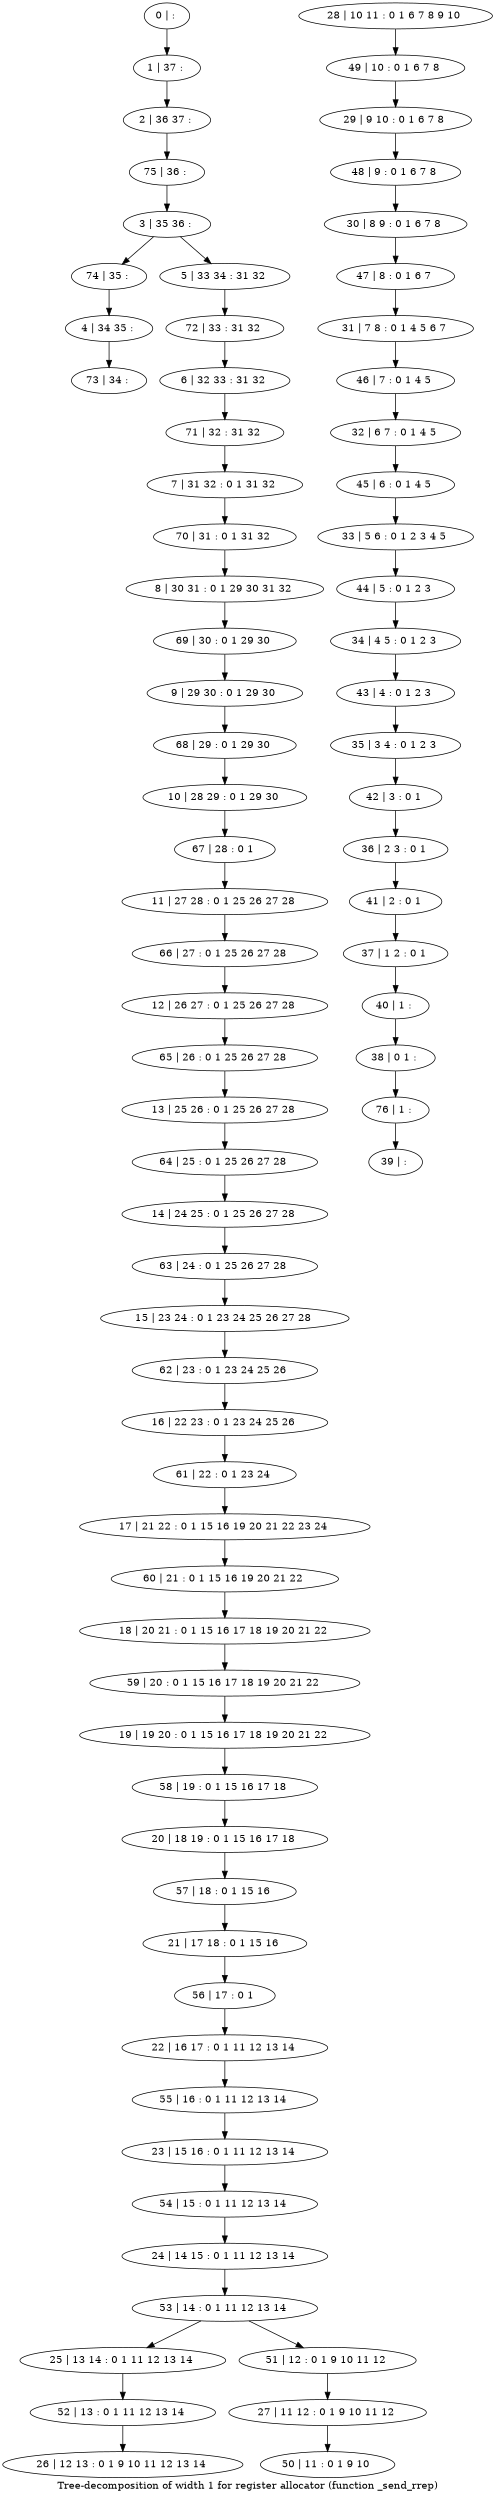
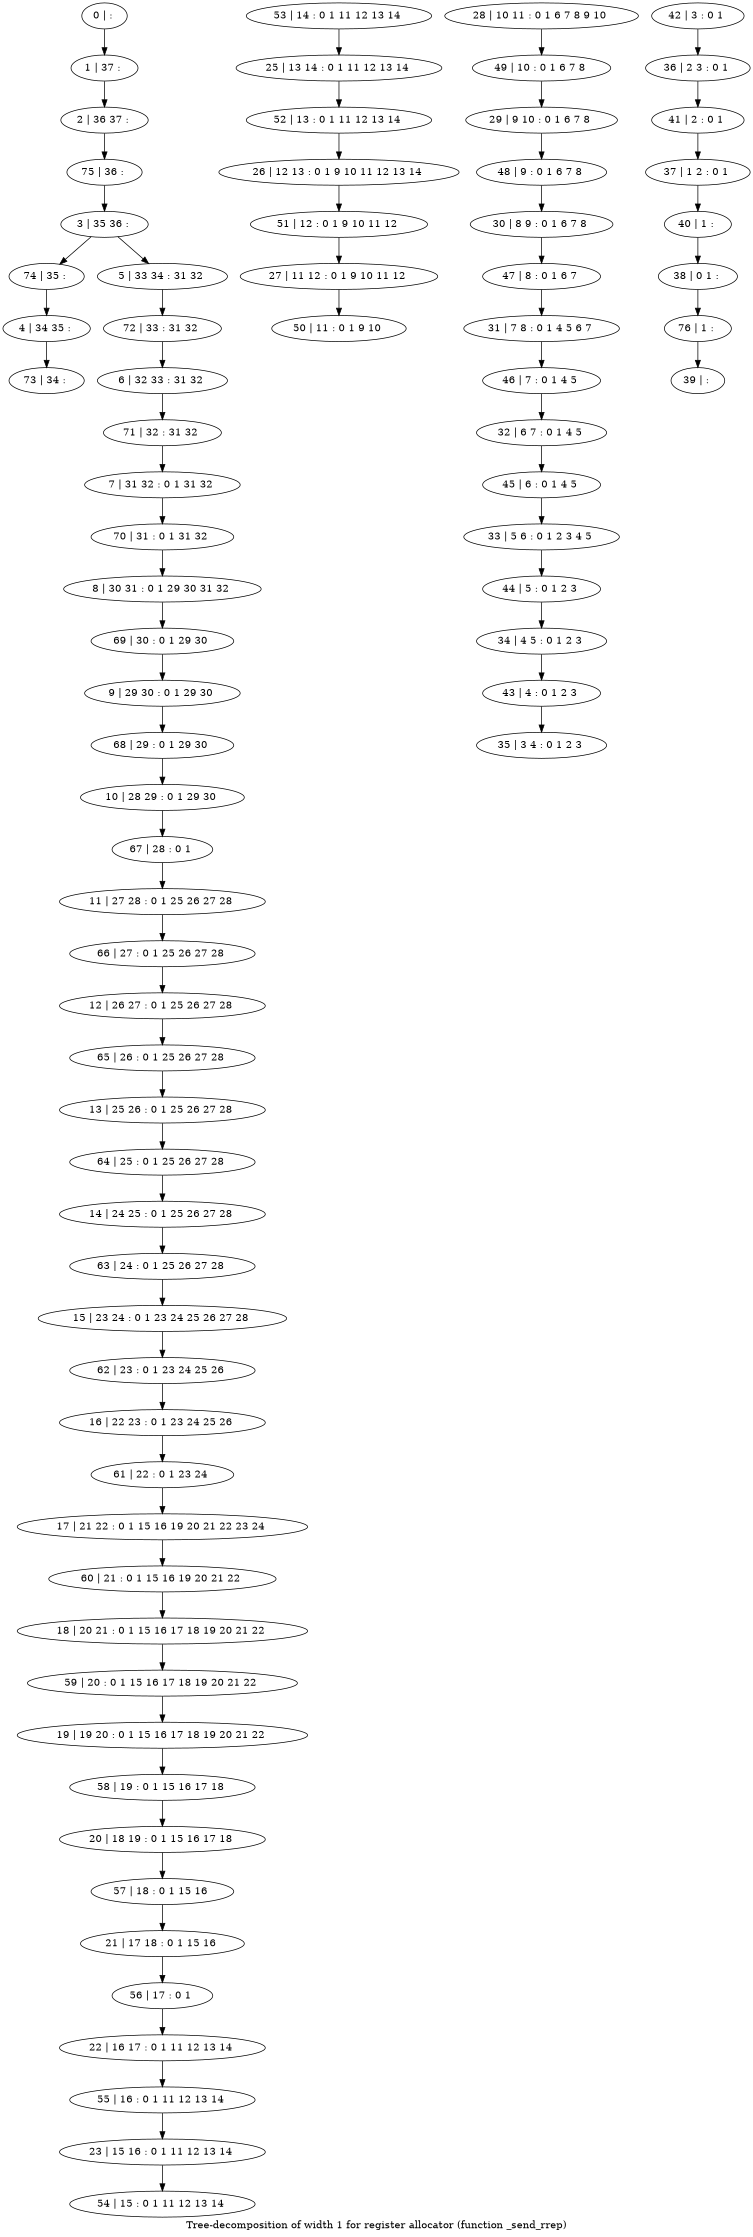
(396, 768) -> none
(225, 2256) -> none
(273, 2333) -> (339, 195)
